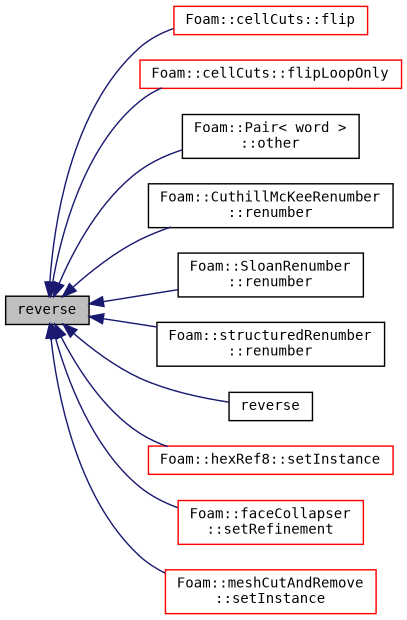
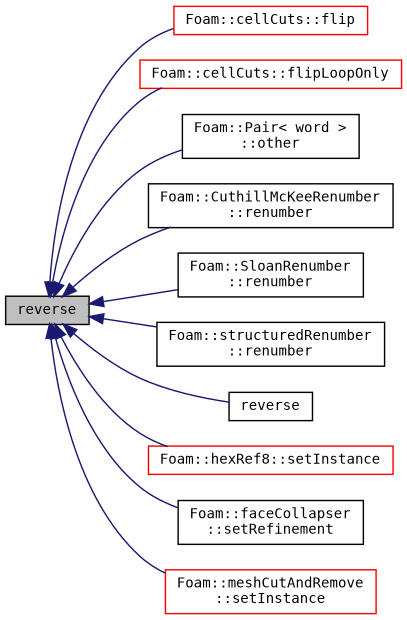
(271, 522) -> (271, 522)
